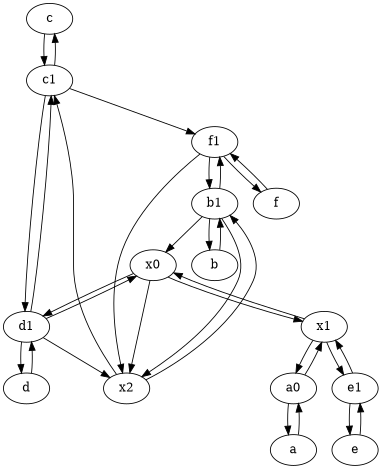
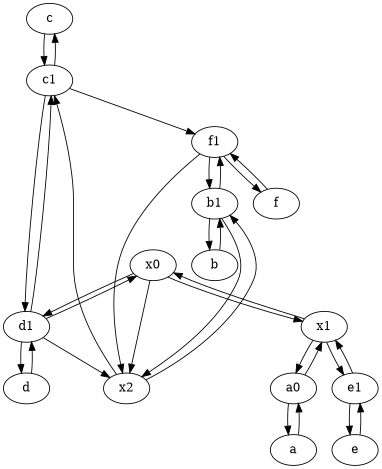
(187, 231) -> none
